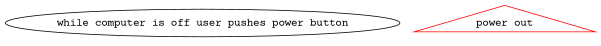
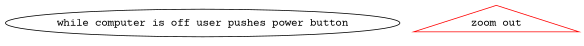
(505, 23) -> (496, 23)
